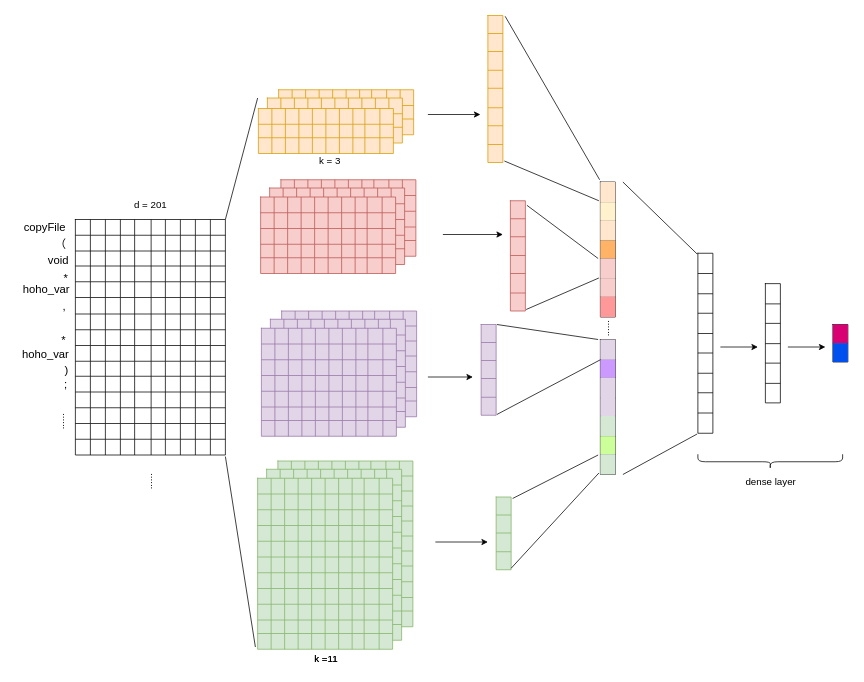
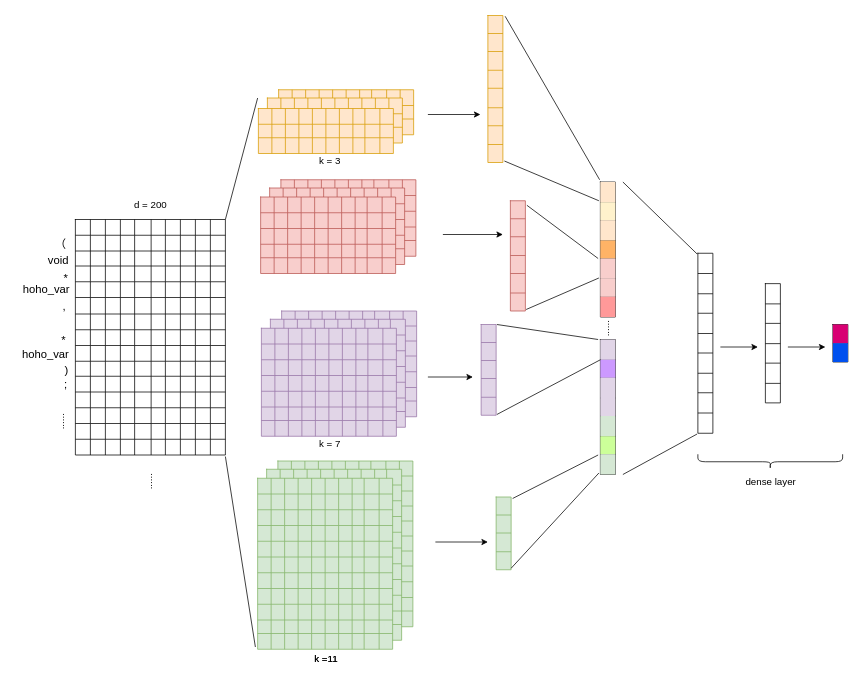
(151, 204) -> (151, 204)
(45, 227) -> none
none -> (330, 444)
